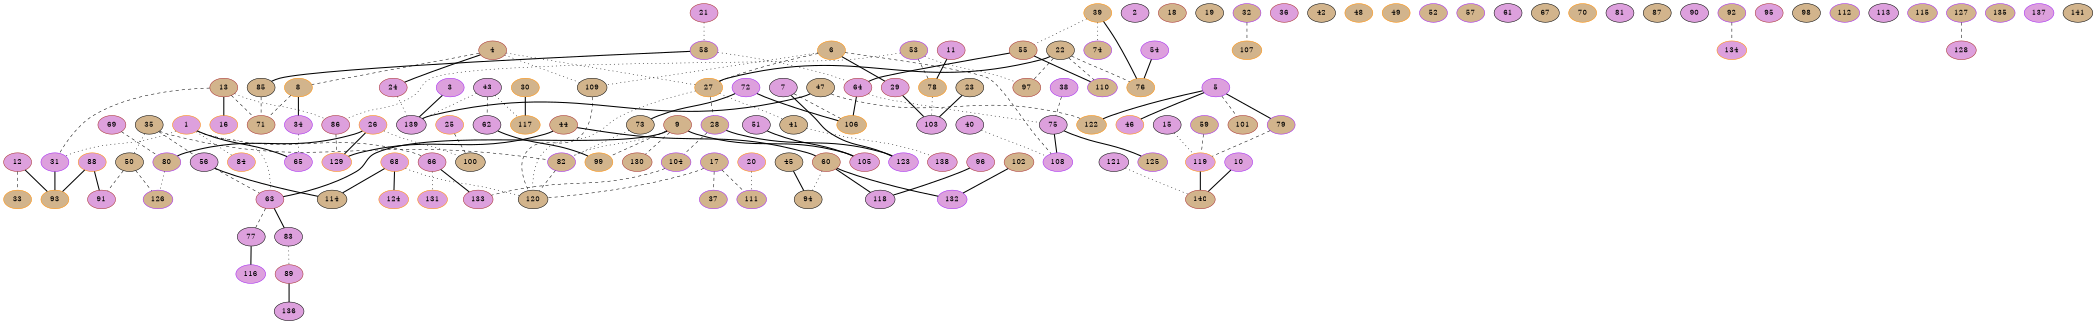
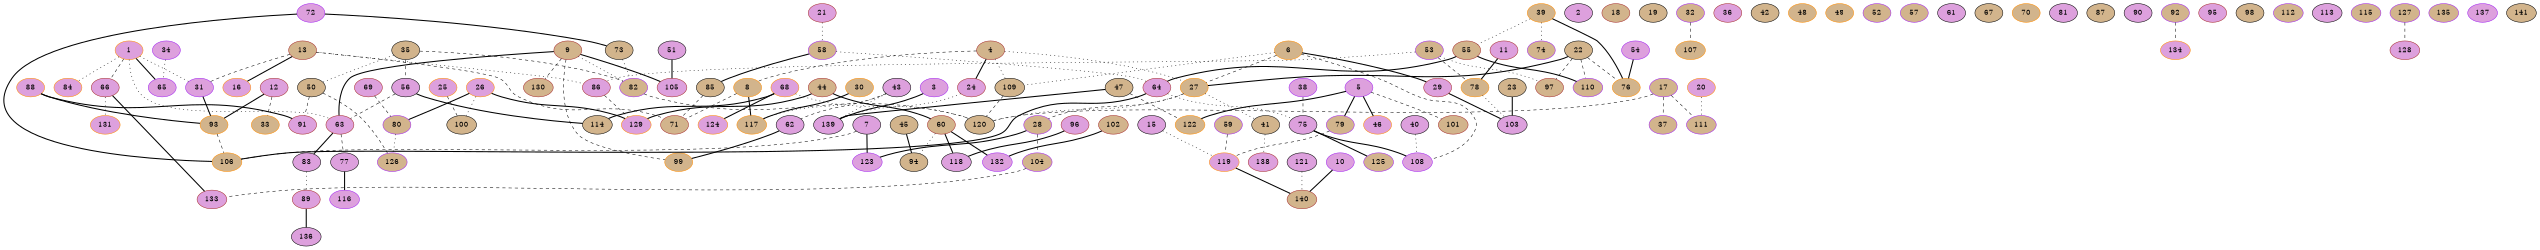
(298, 106) -> (750, 106)
none -> (220, 143)
